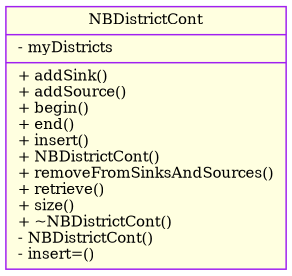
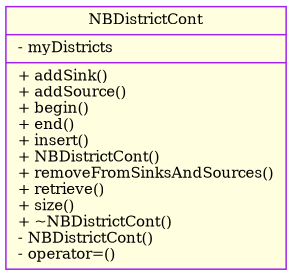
(56, 254) -> (67, 254)
